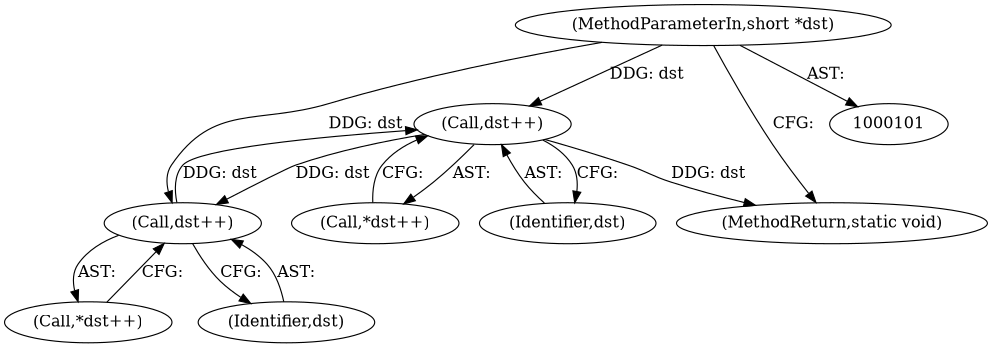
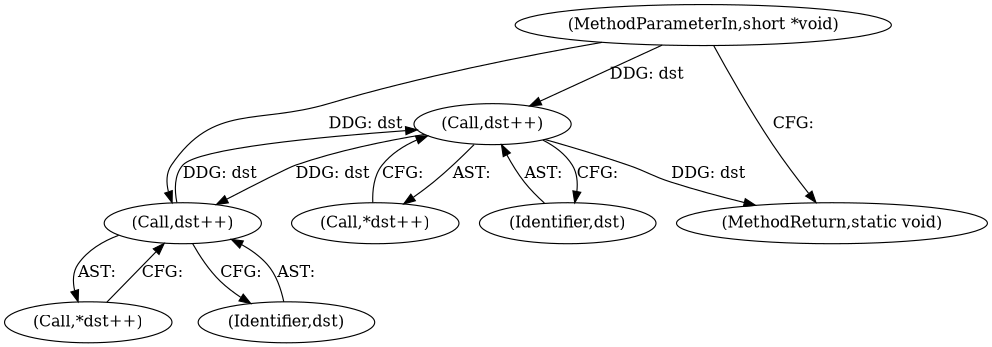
(703, 25) -> (703, 25)
(889, 124) -> none
